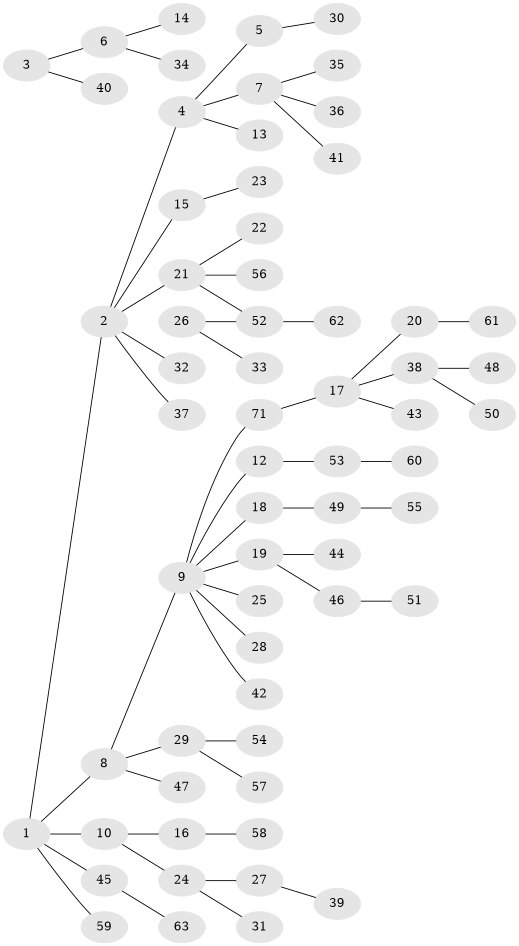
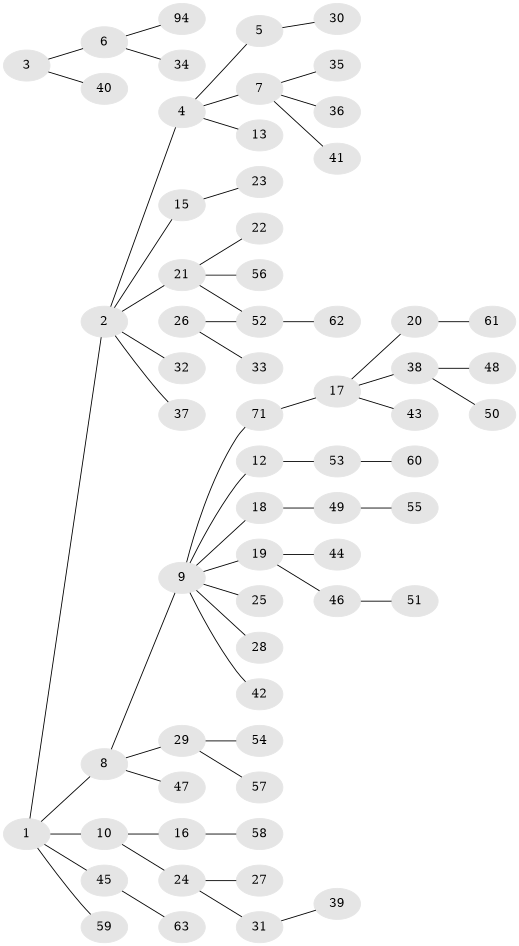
(182, 19) -> (182, 19)
(299, 892) -> (299, 915)
